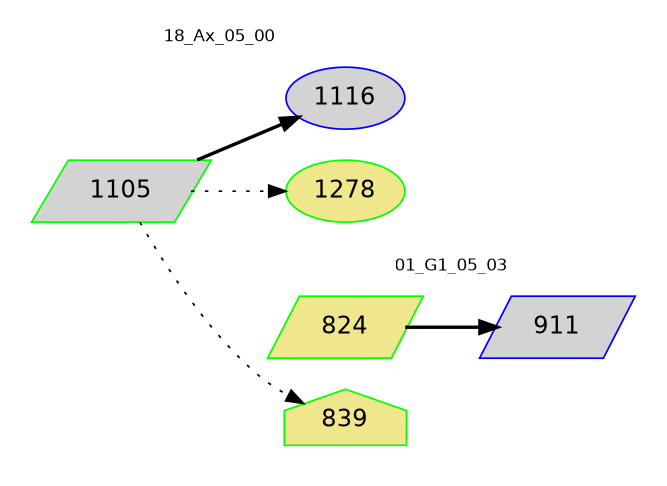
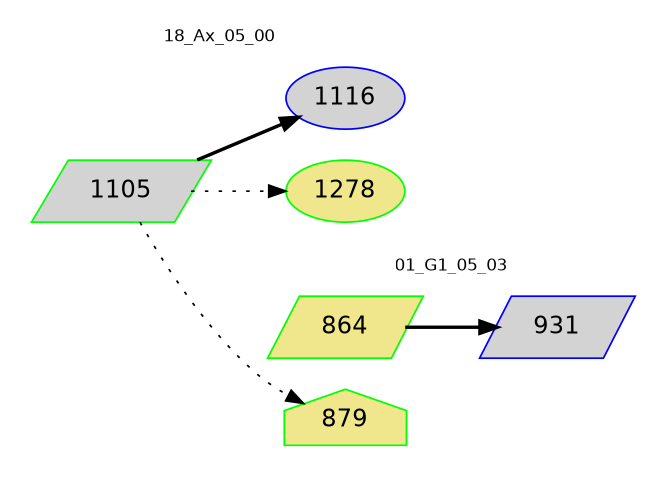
(345, 327) -> (345, 327)
(557, 327) -> (557, 327)
(345, 420) -> (345, 420)
